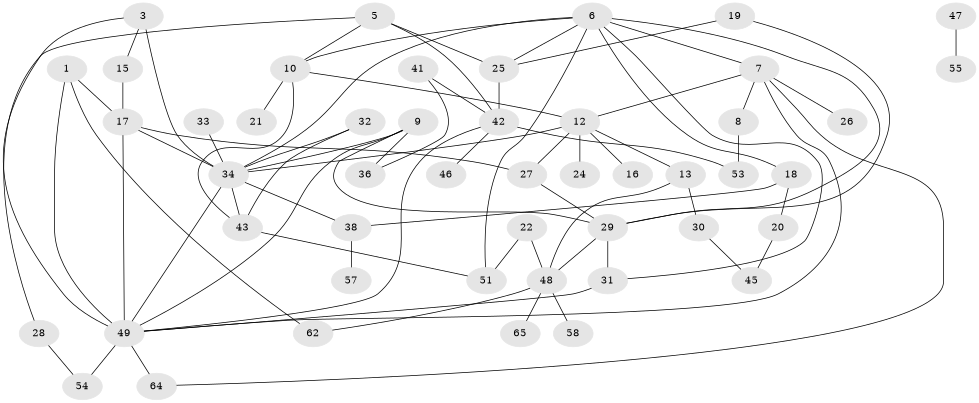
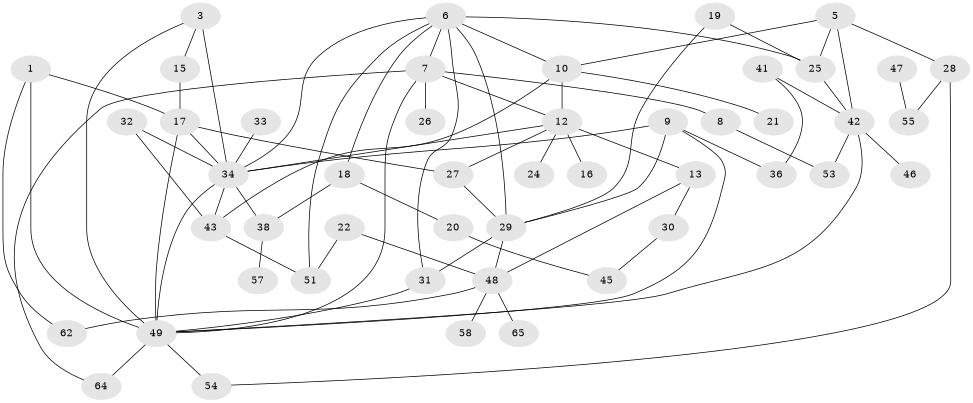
none -> (929, 96)
